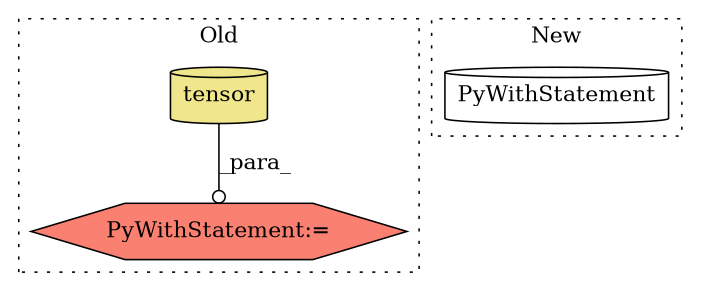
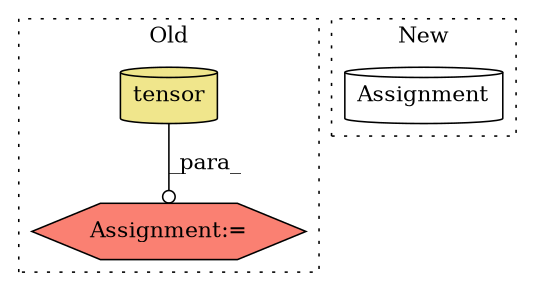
(557, 95) -> (424, 95)
(219, 231) -> (169, 231)
